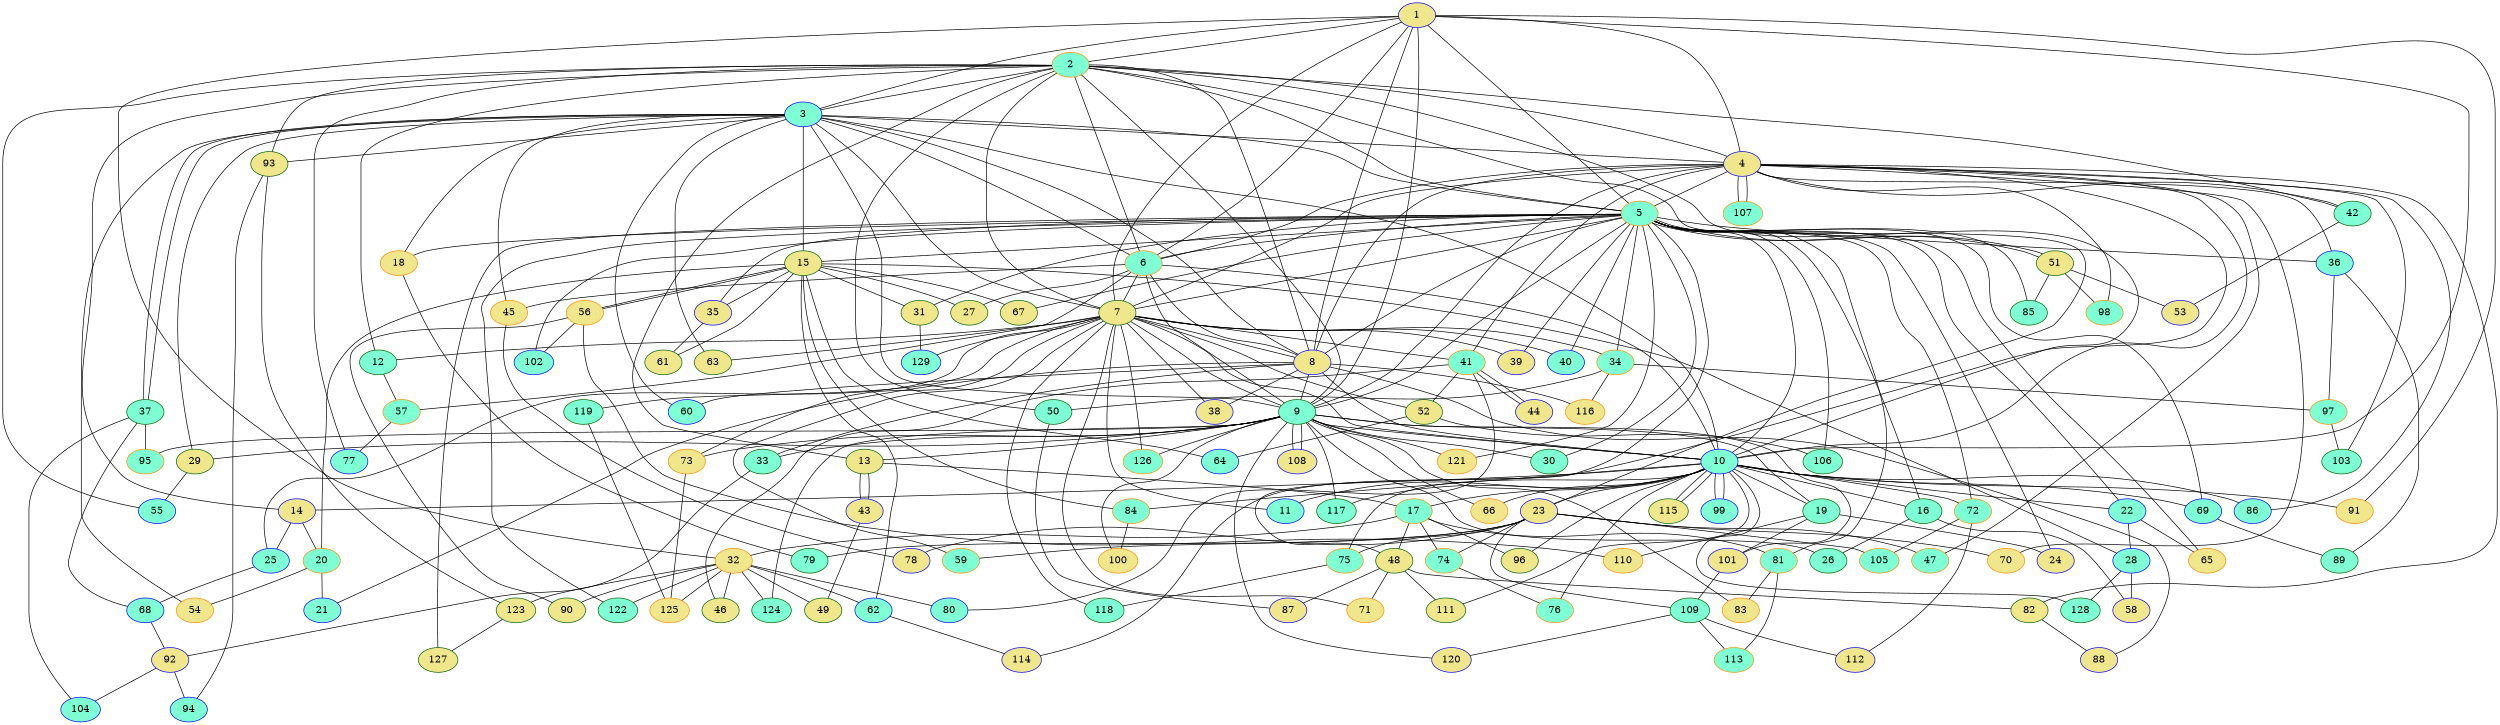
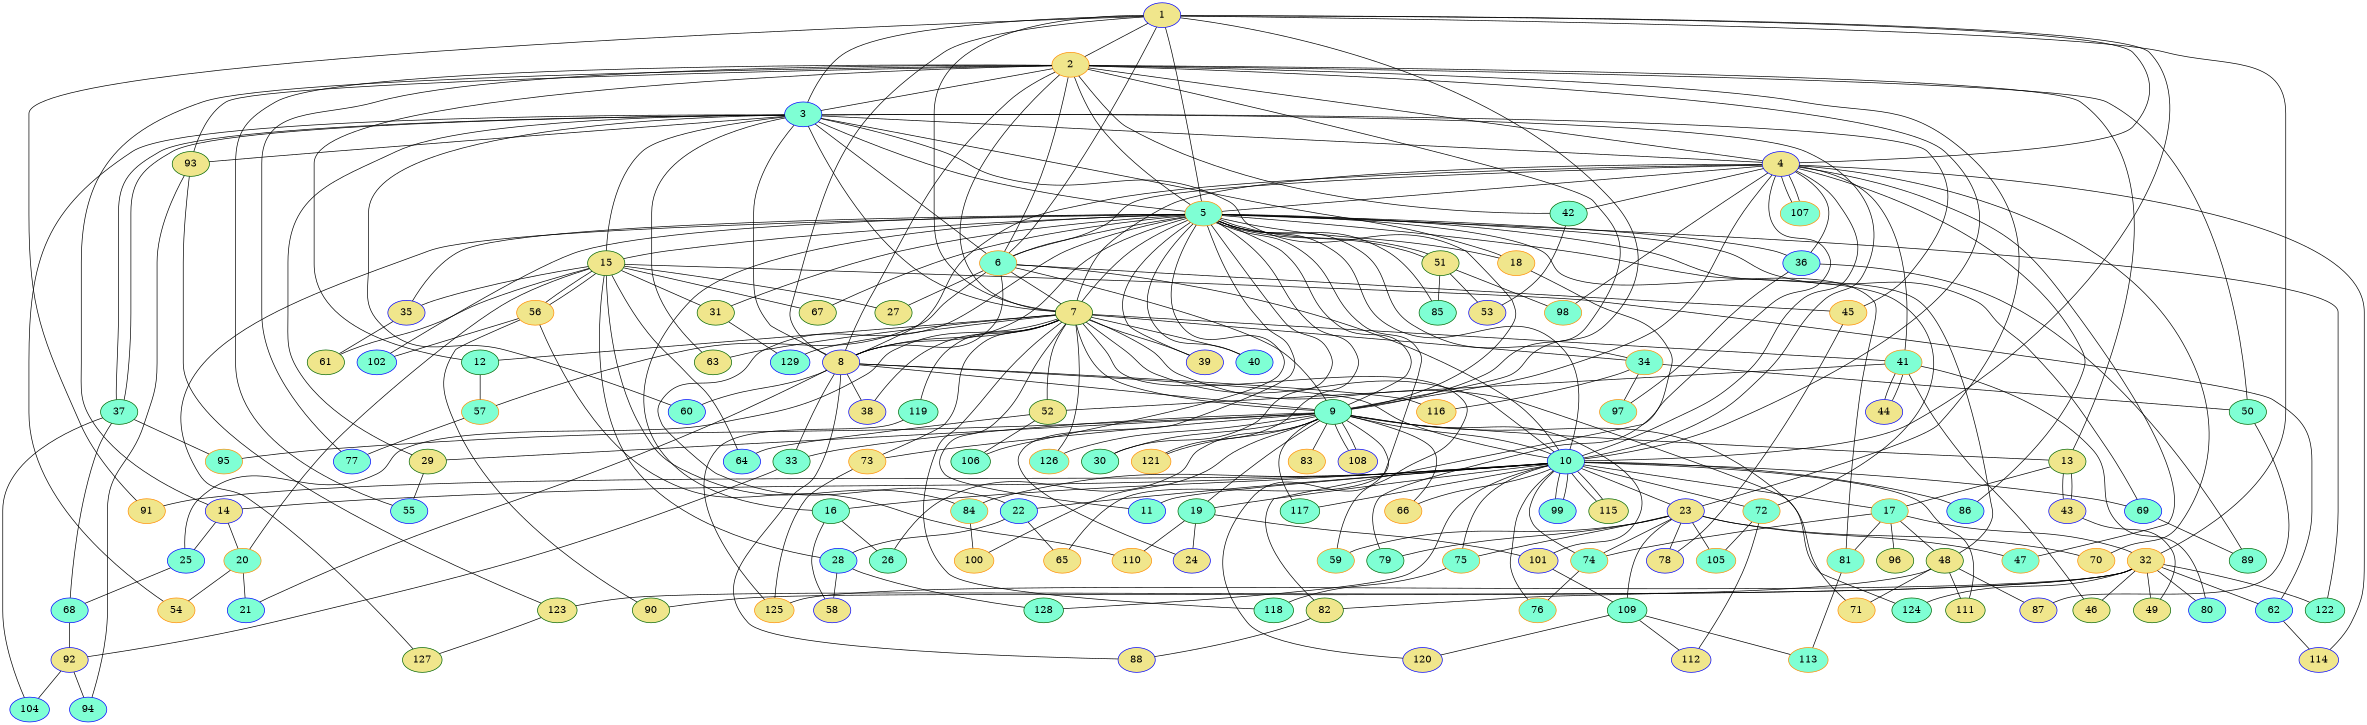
(1071, 65) -> (1071, 65)
(2342, 462) -> none
(1614, 501) -> (1531, 519)
(1762, 583) -> none
